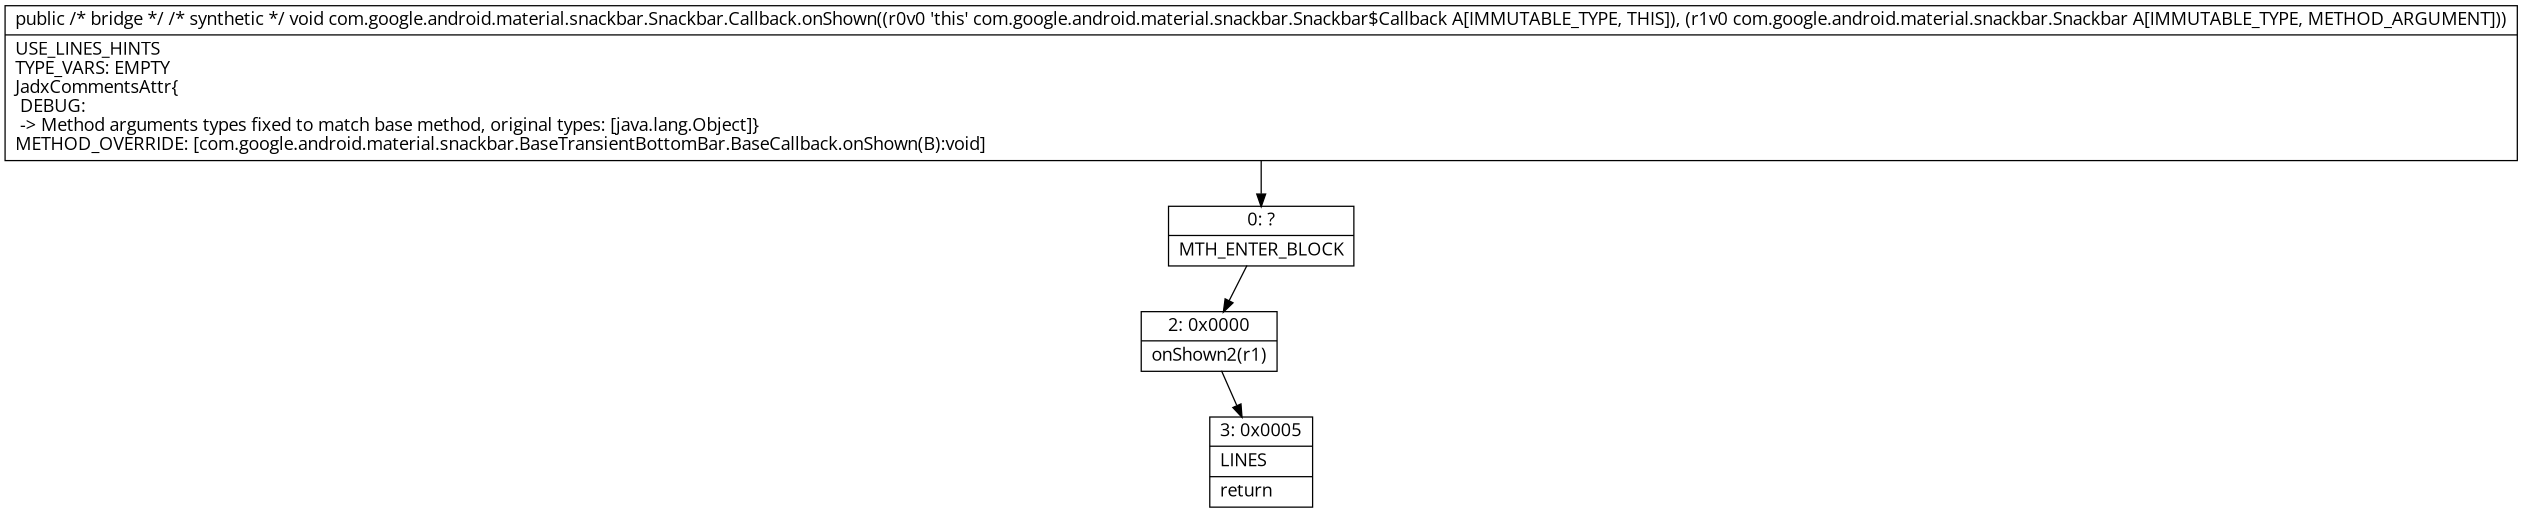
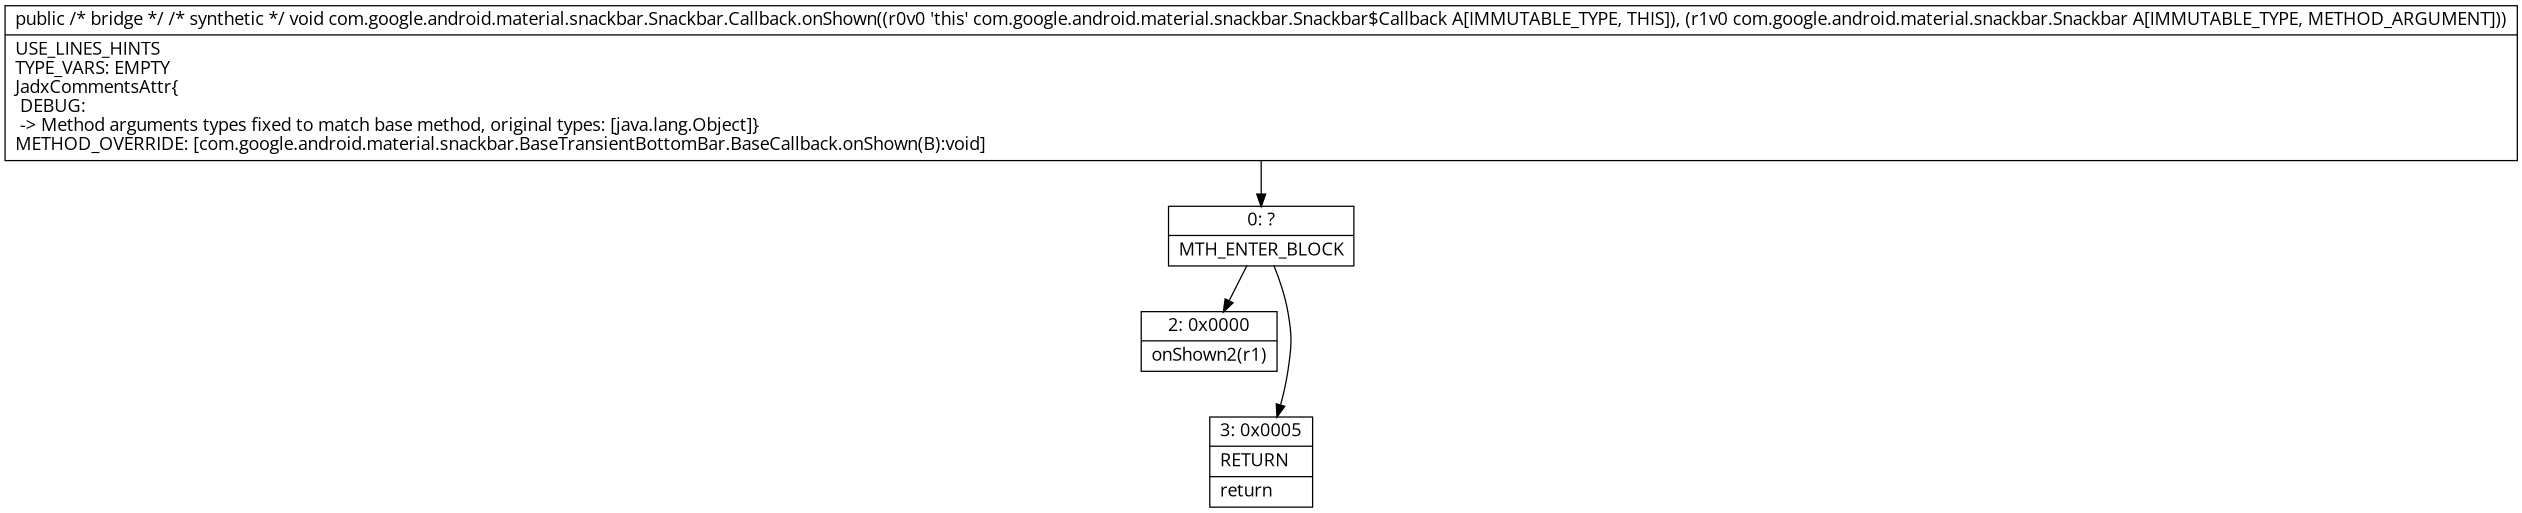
(1229, 388) -> (1291, 334)
(1243, 461) -> (1255, 461)
